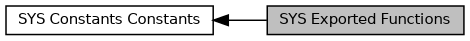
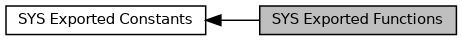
(110, 20) -> (106, 20)
